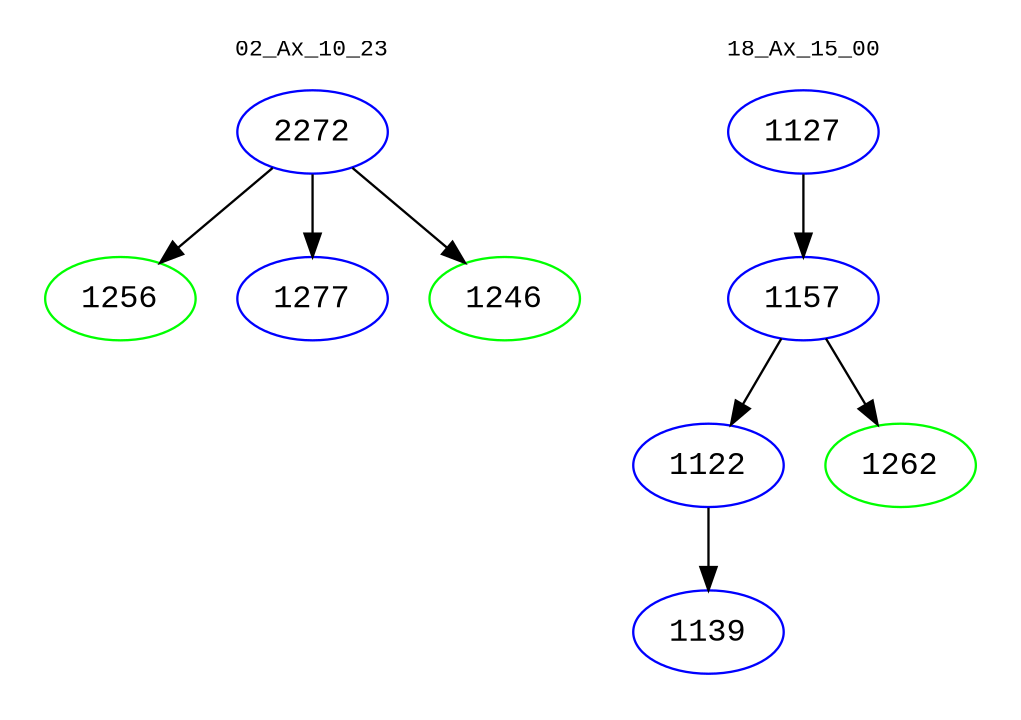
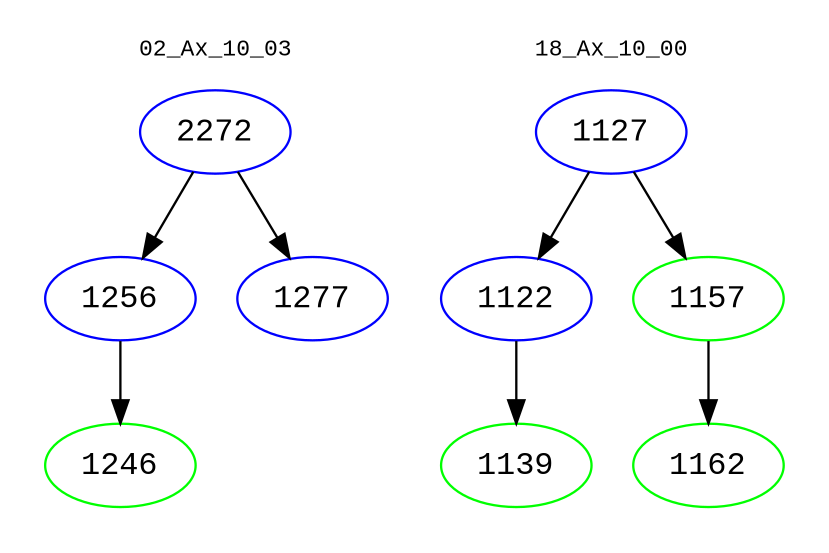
(313, 50) -> (216, 50)
(805, 50) -> (612, 50)
(400, 208) -> (120, 371)
(120, 299) -> (120, 299)
(803, 299) -> (708, 299)
(762, 372) -> (570, 205)
(901, 465) -> (708, 465)
(708, 632) -> (516, 465)
